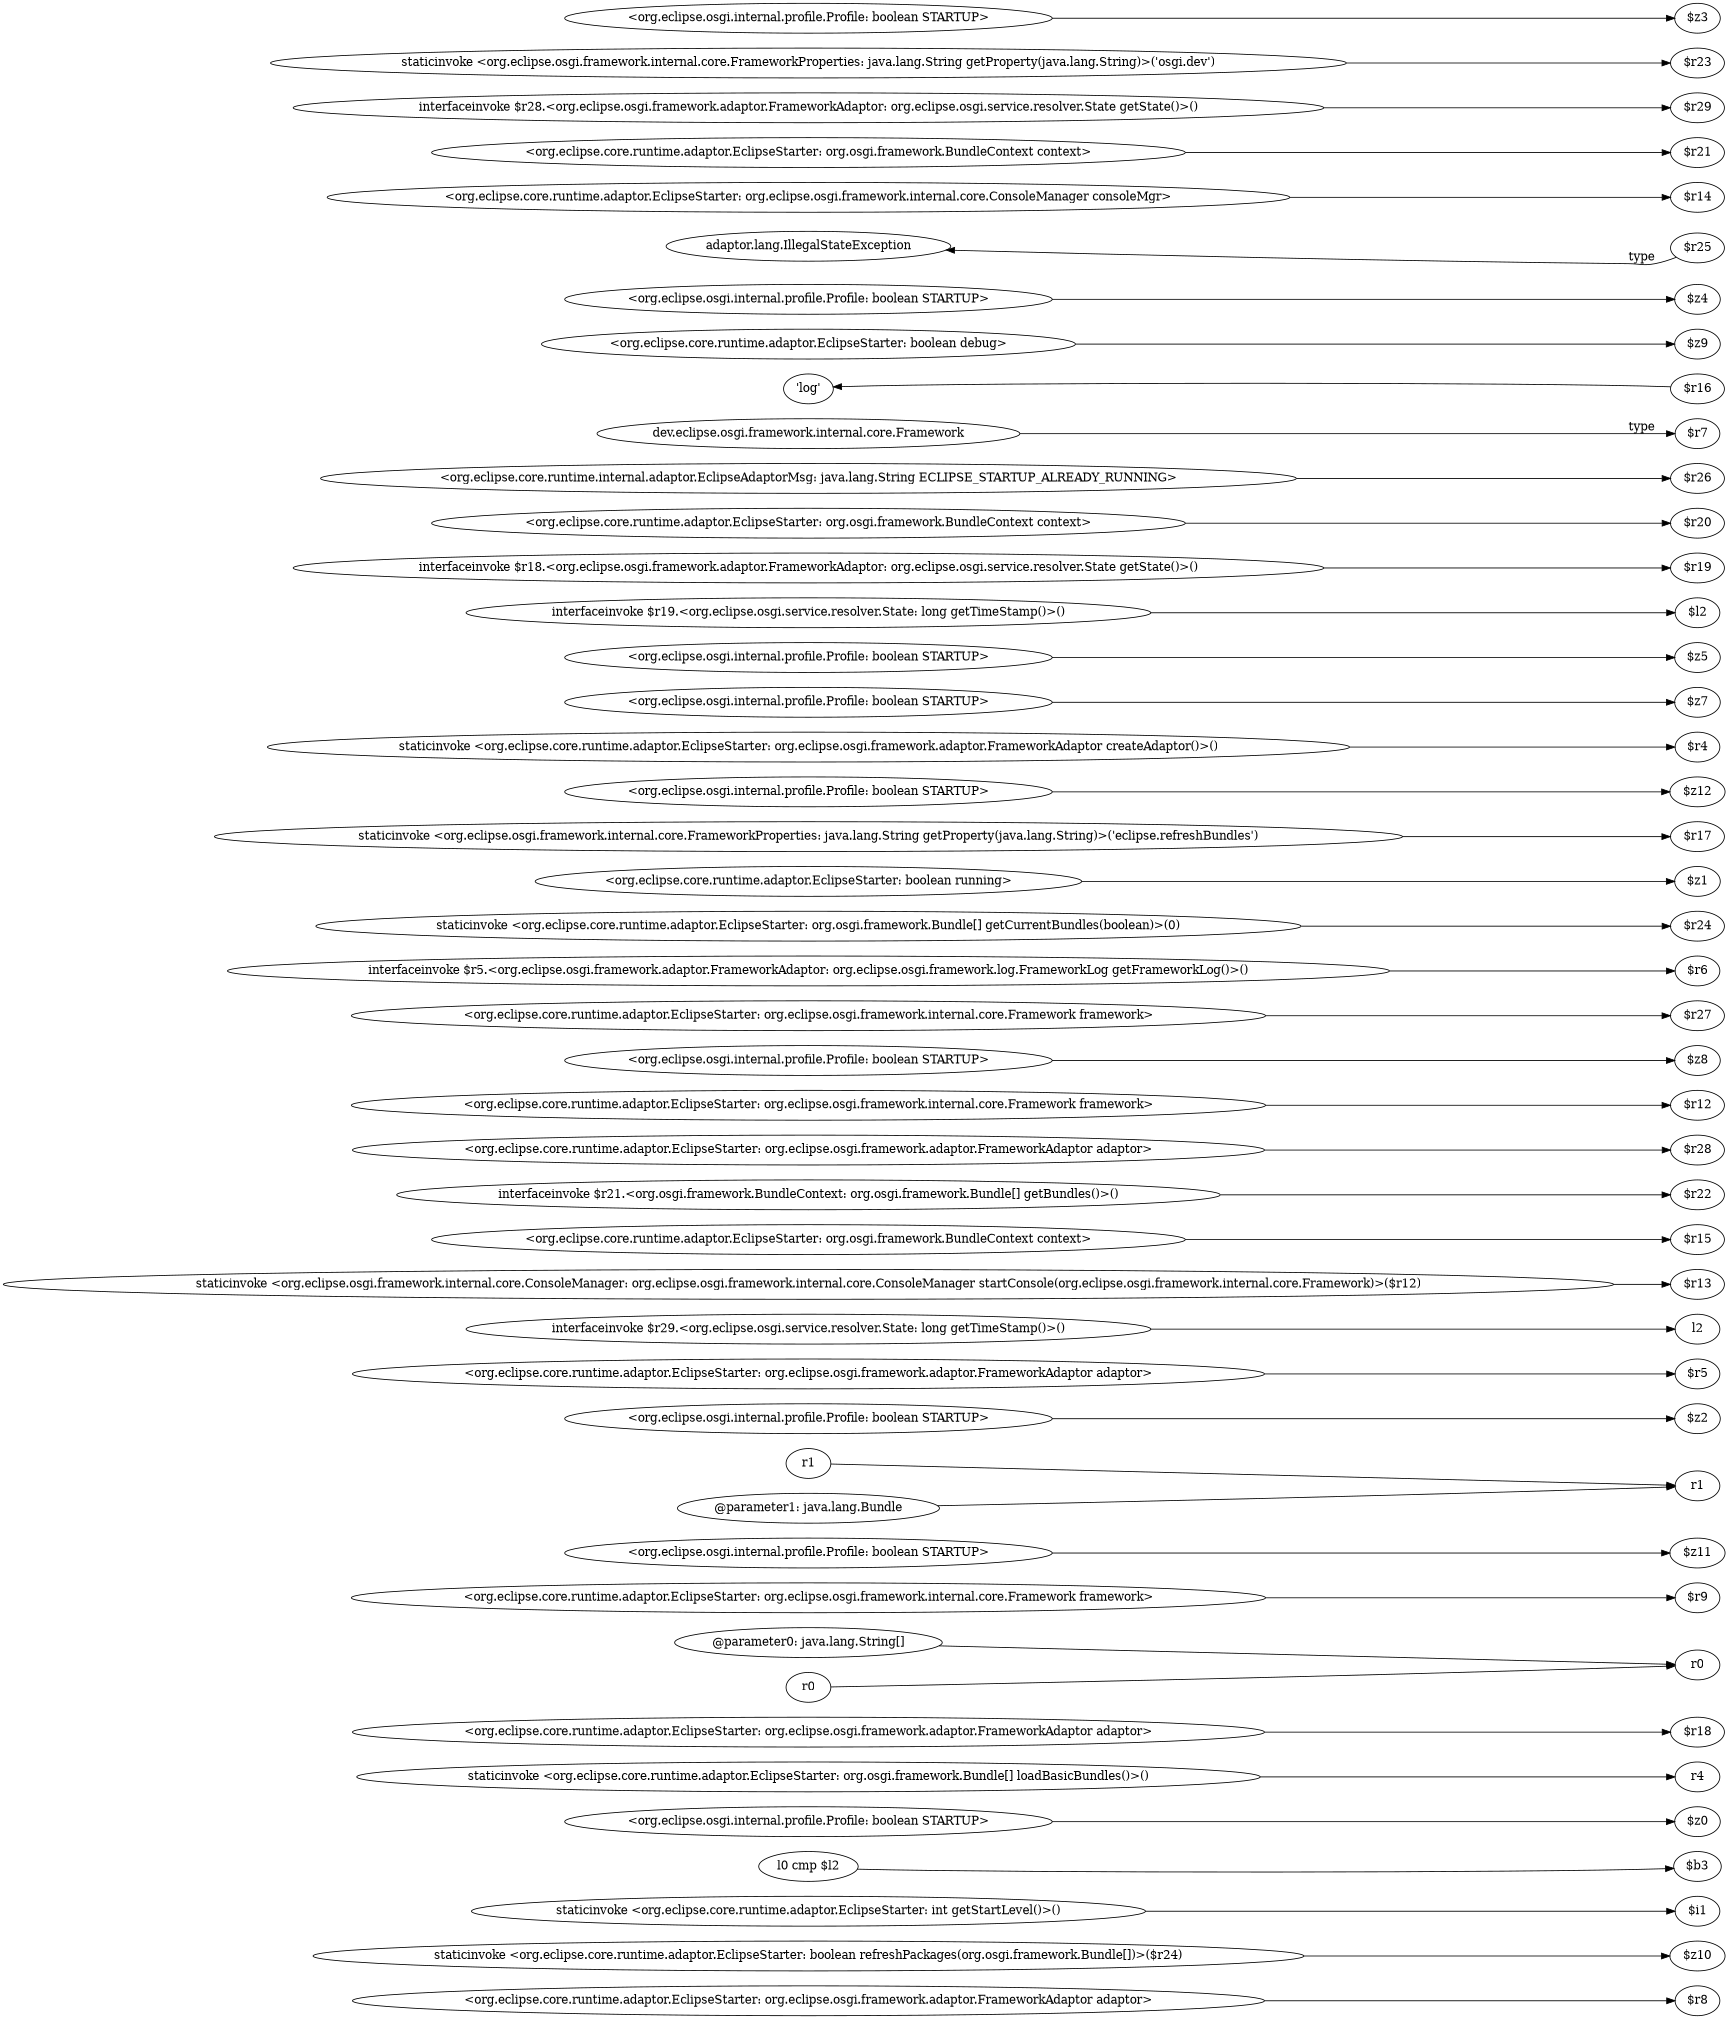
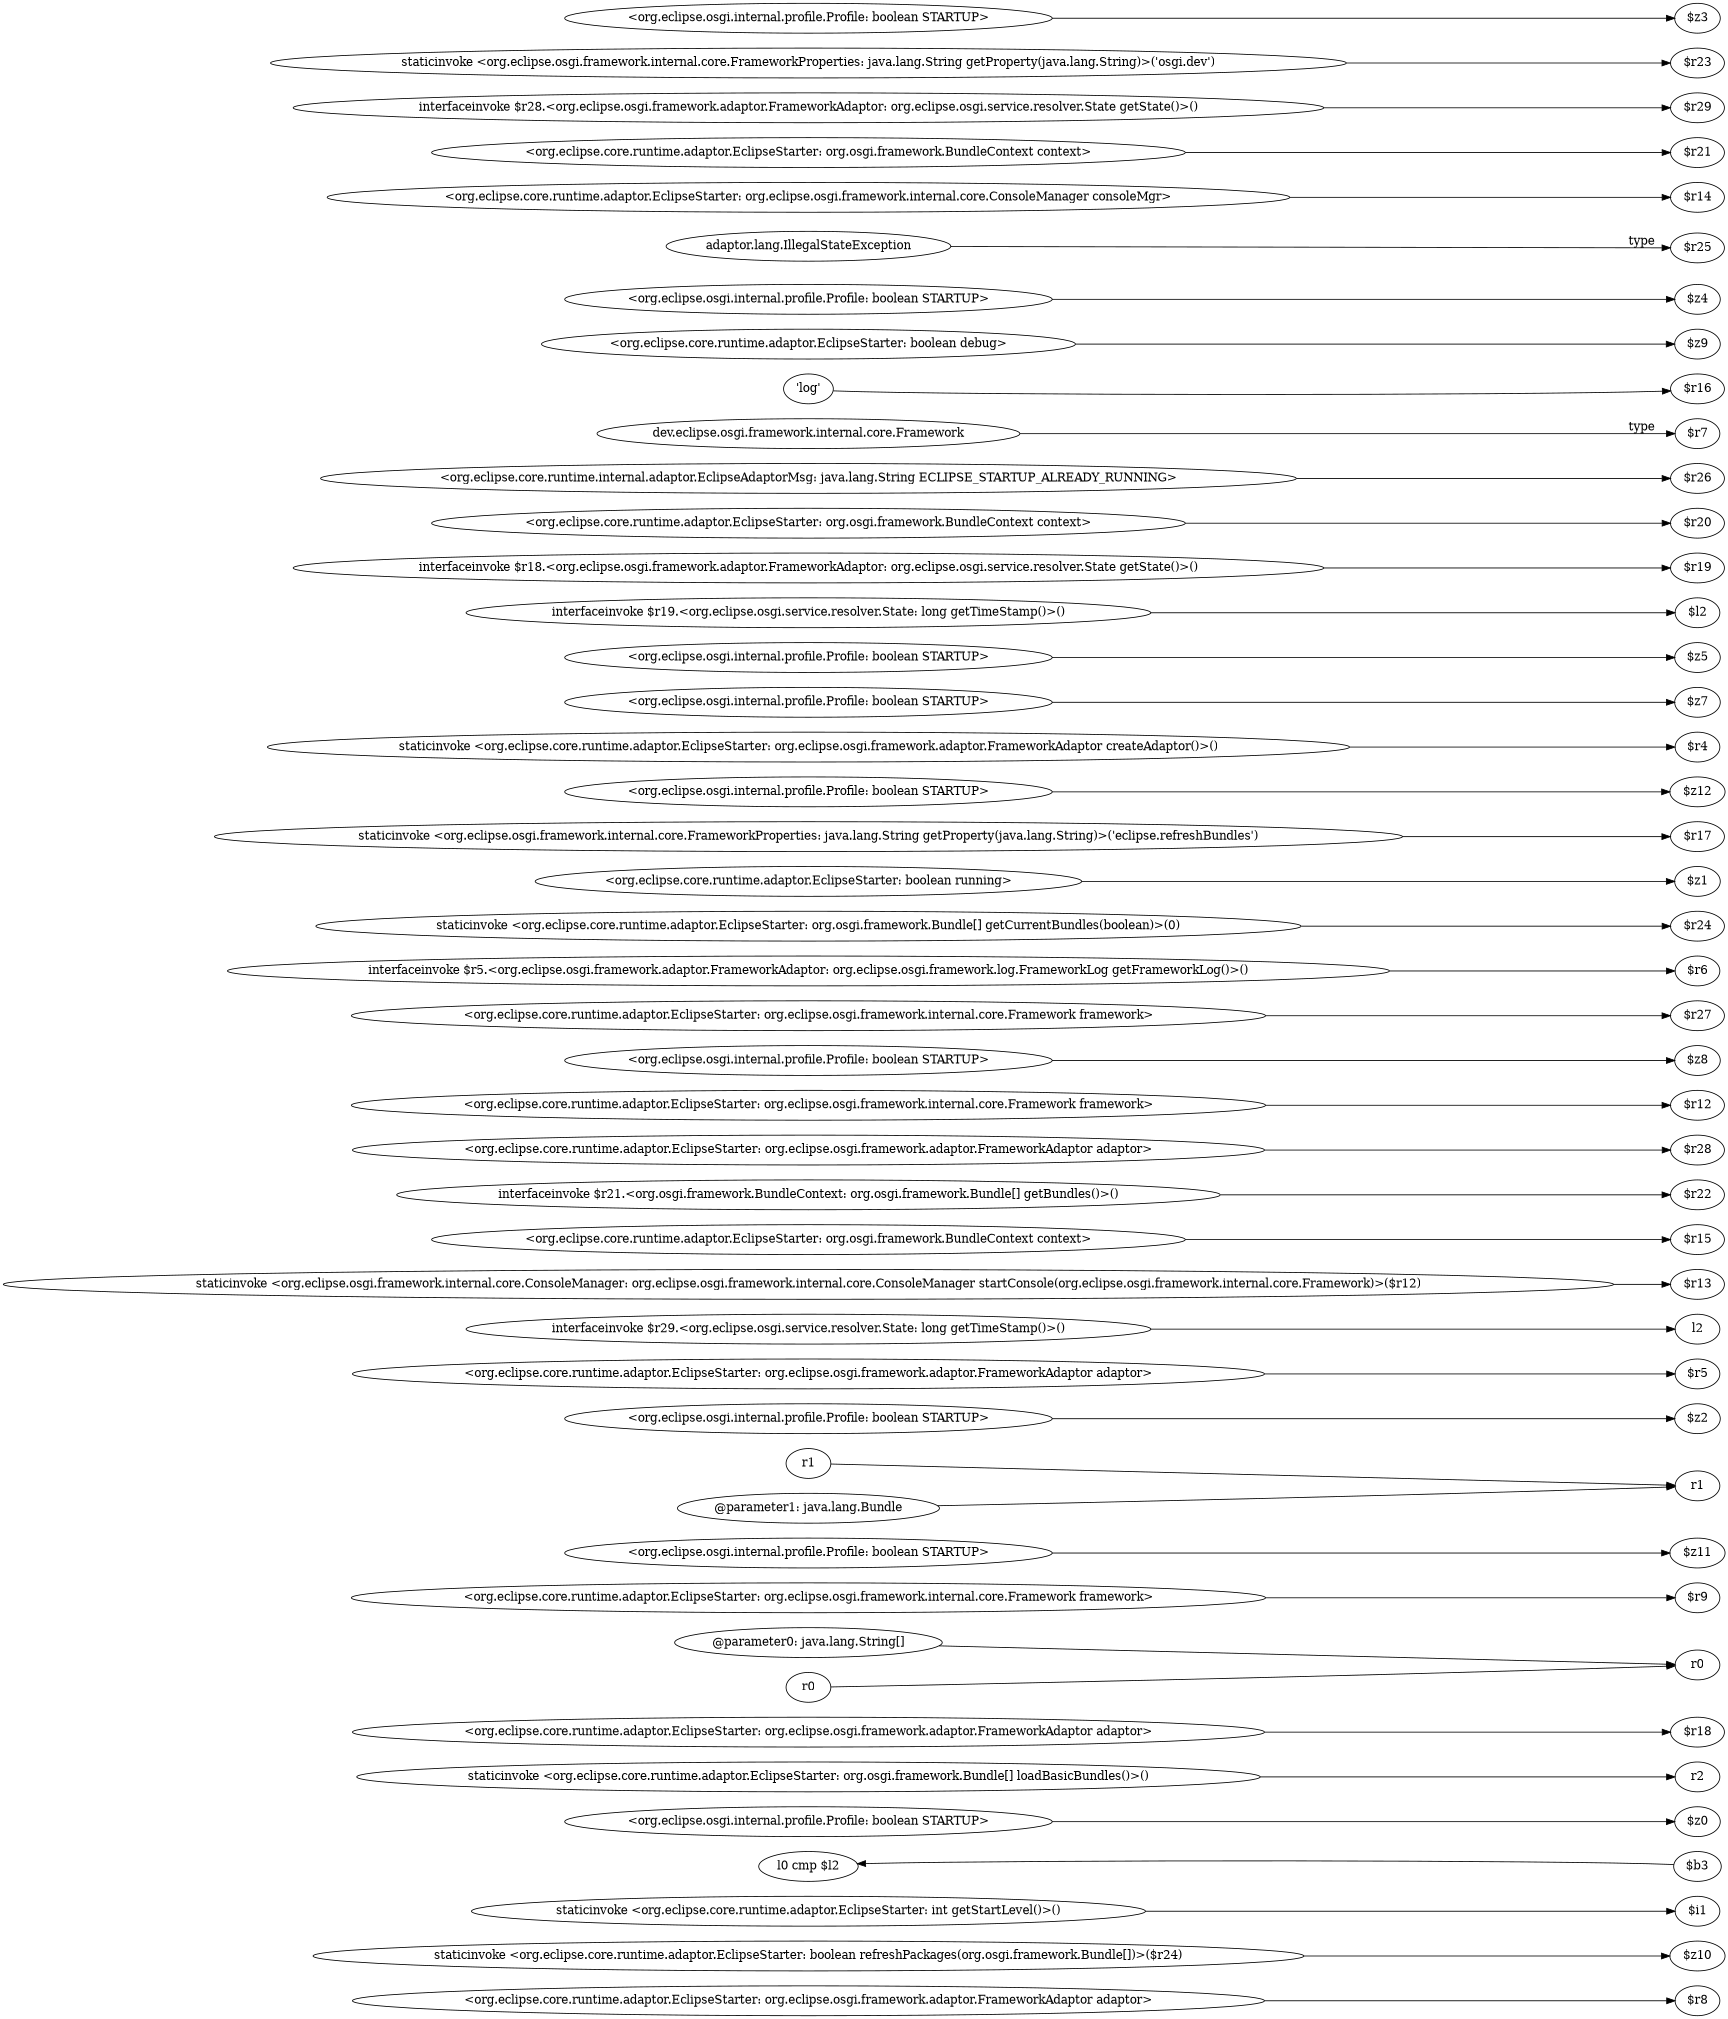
(1316, 259) -> (1306, 247)
(1256, 383) -> (1248, 394)
(1697, 1777) -> (1697, 1777)
(1261, 1872) -> (1270, 1861)
